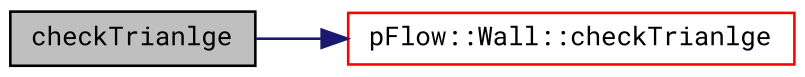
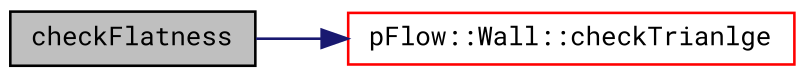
(133, 39) -> (133, 39)
